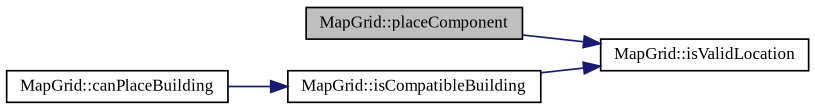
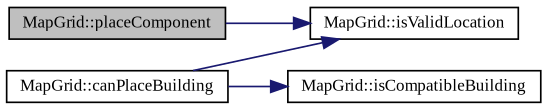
(562, 70) -> (258, 57)
